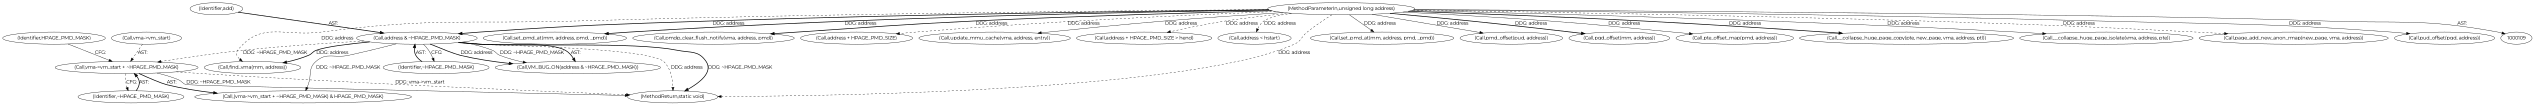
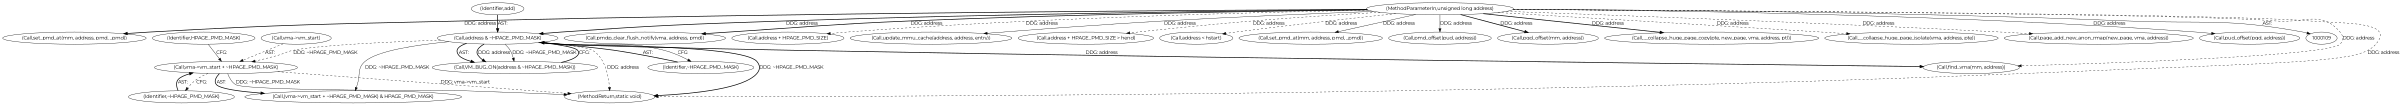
(1727, 20) -> (1672, 23)
(995, 38) -> (931, 38)
(1735, 38) -> none
none -> (574, 48)
